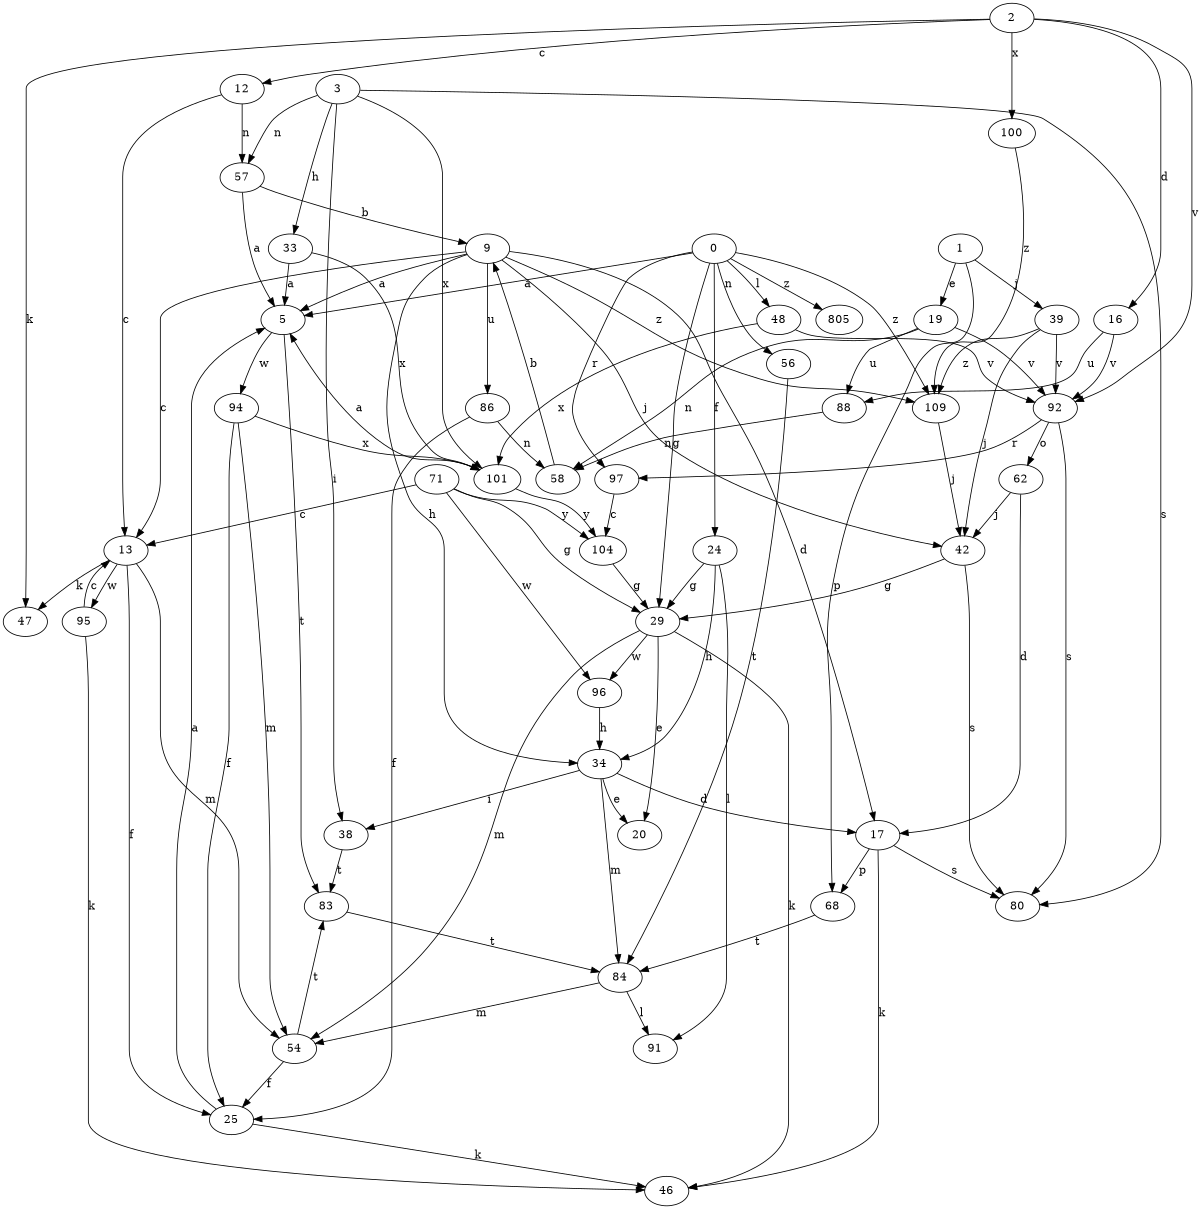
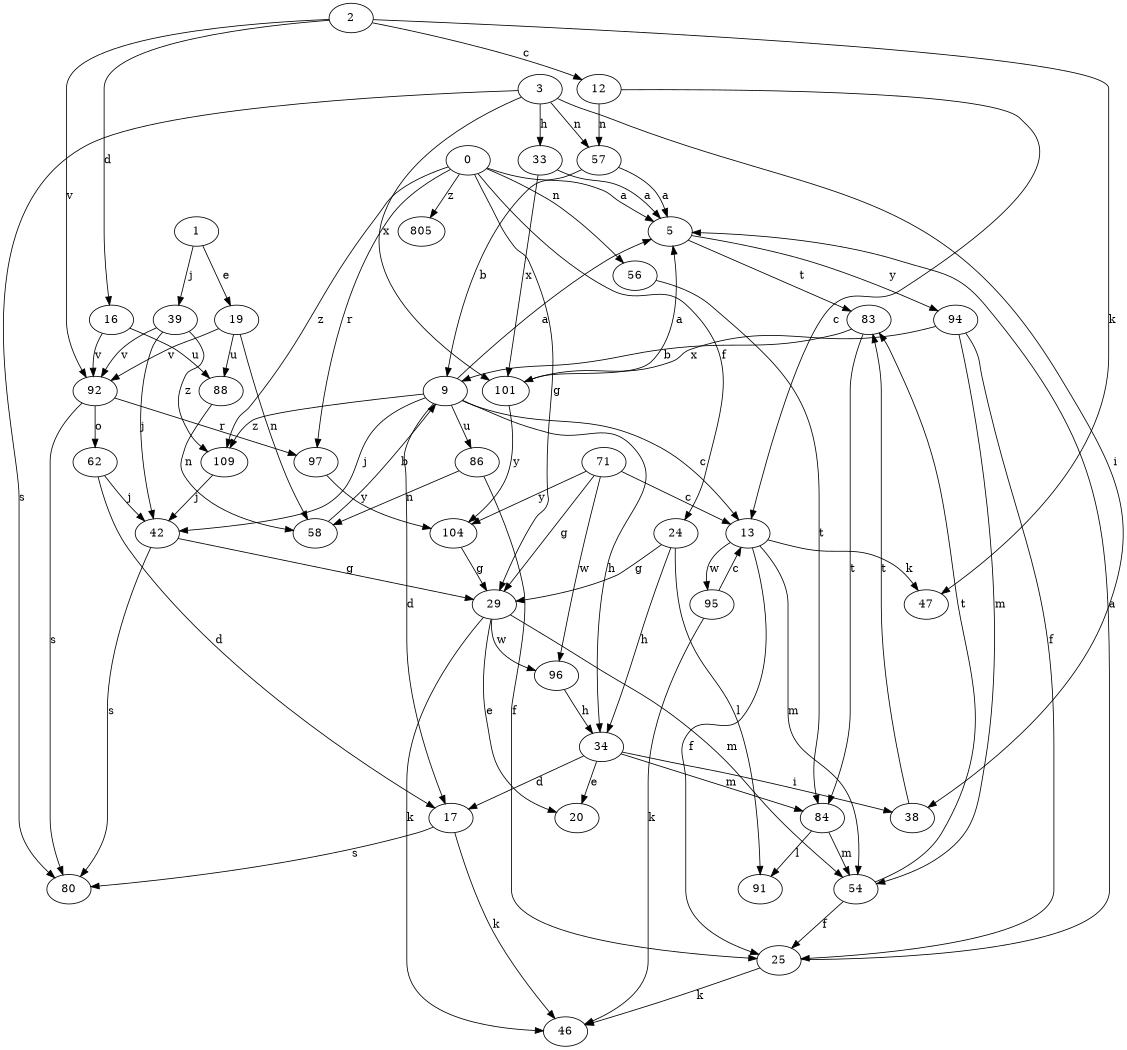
(1012, 133) -> none
(779, 320) -> none
none -> (670, 349)
(265, 364) -> (893, 276)
(614, 515) -> (365, 498)
(833, 906) -> none
